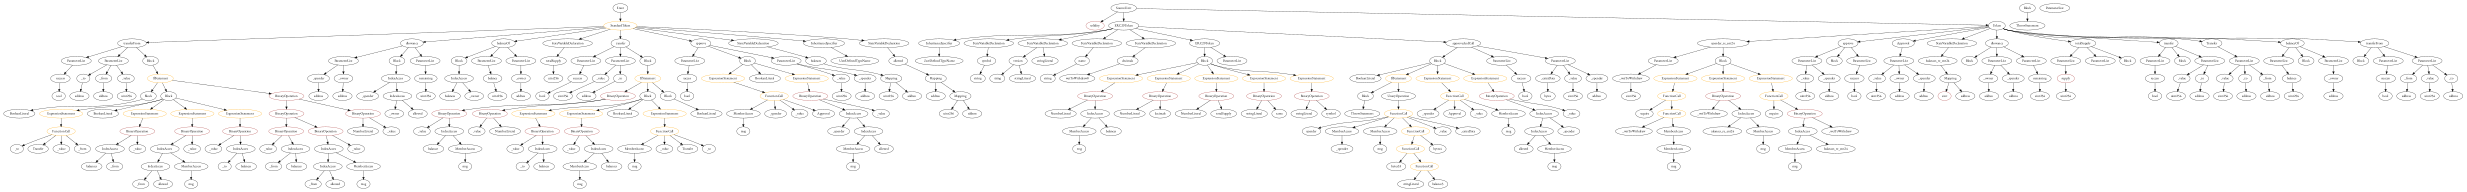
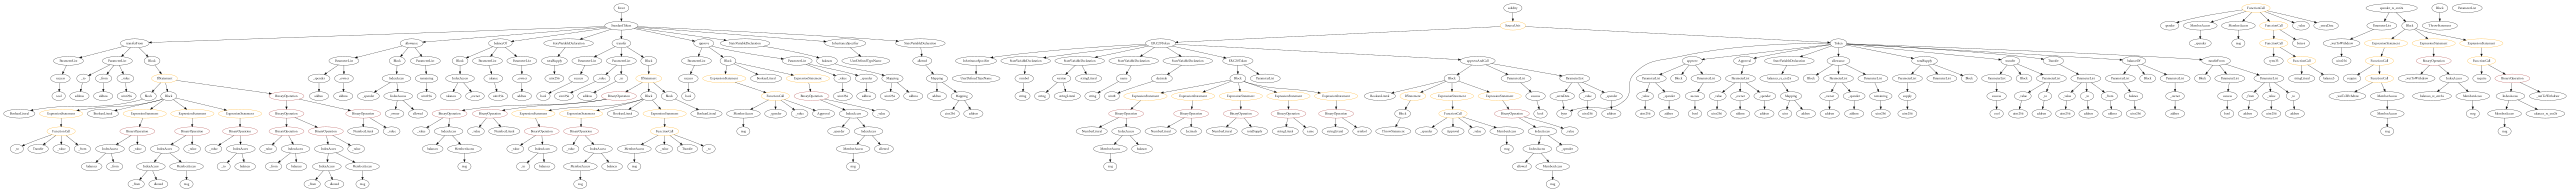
(1124, 8) -> (1513, 26)
(1110, 16) -> (1513, 16)
(620, 26) -> (621, 26)
(1095, 26) -> (1513, 8)
(1869, 34) -> (1688, 55)
(1077, 78) -> (1112, 96)
(2066, 78) -> (1907, 96)
(1398, 96) -> none
(1945, 96) -> (1785, 114)
